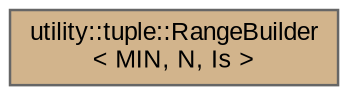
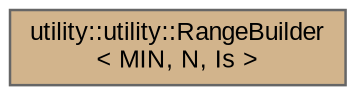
(174, 48) -> (178, 48)
